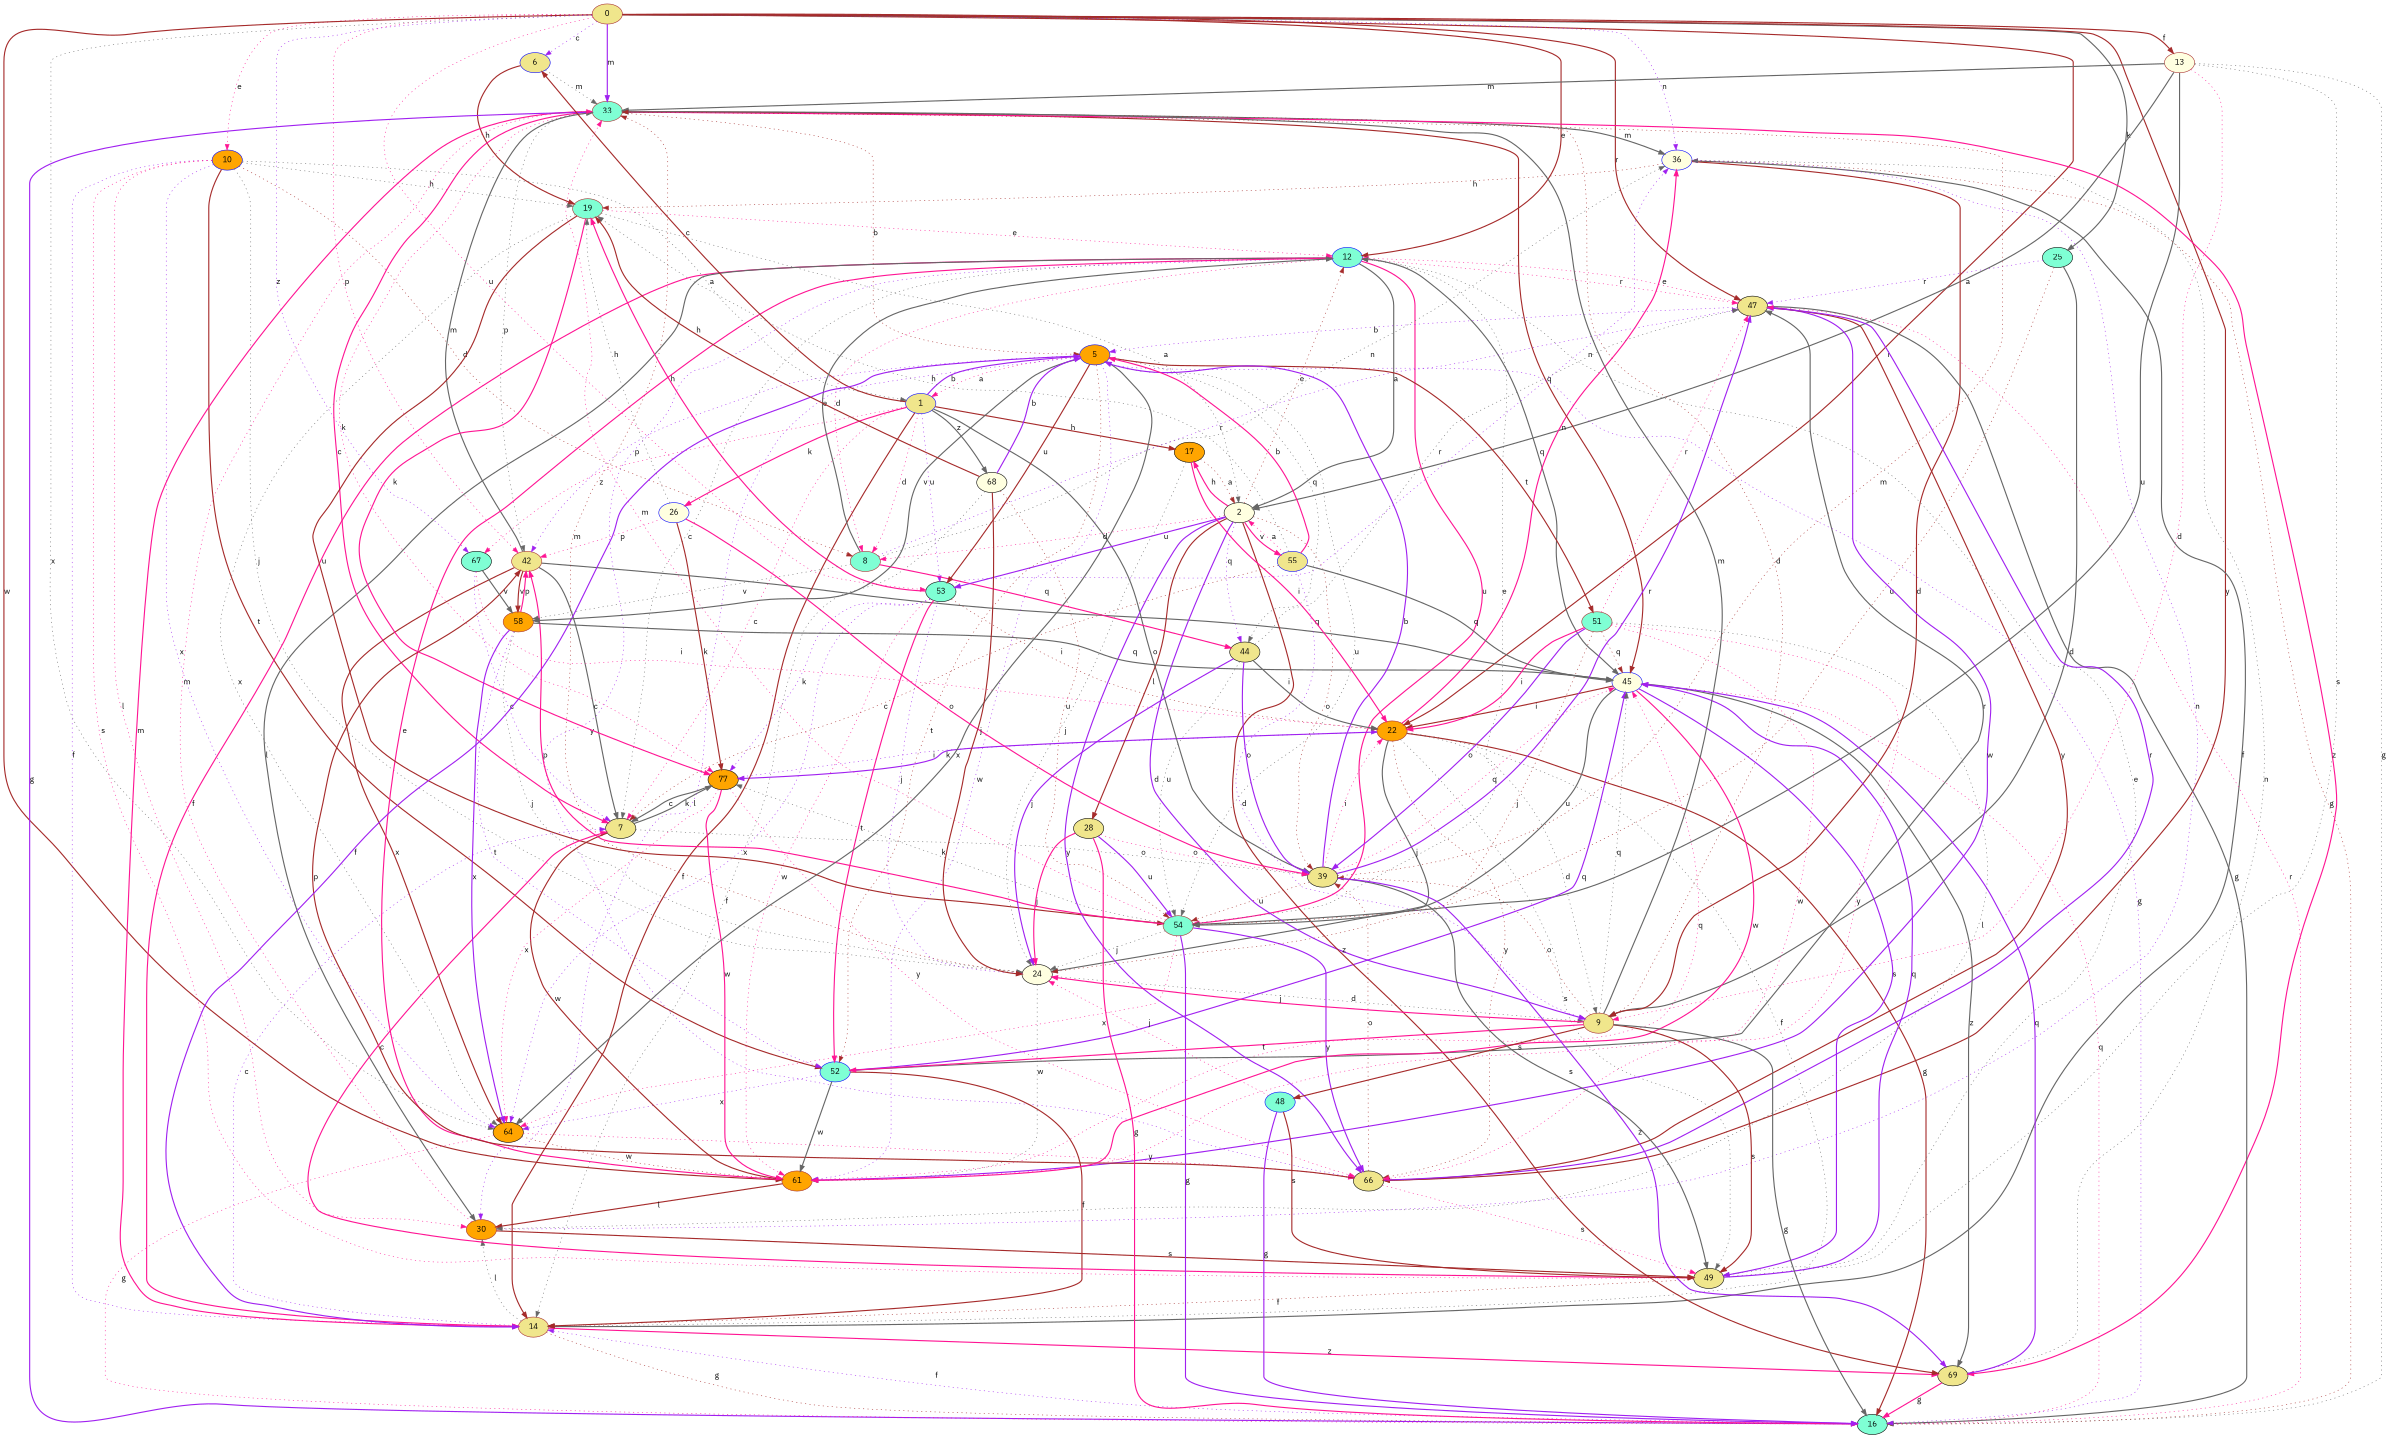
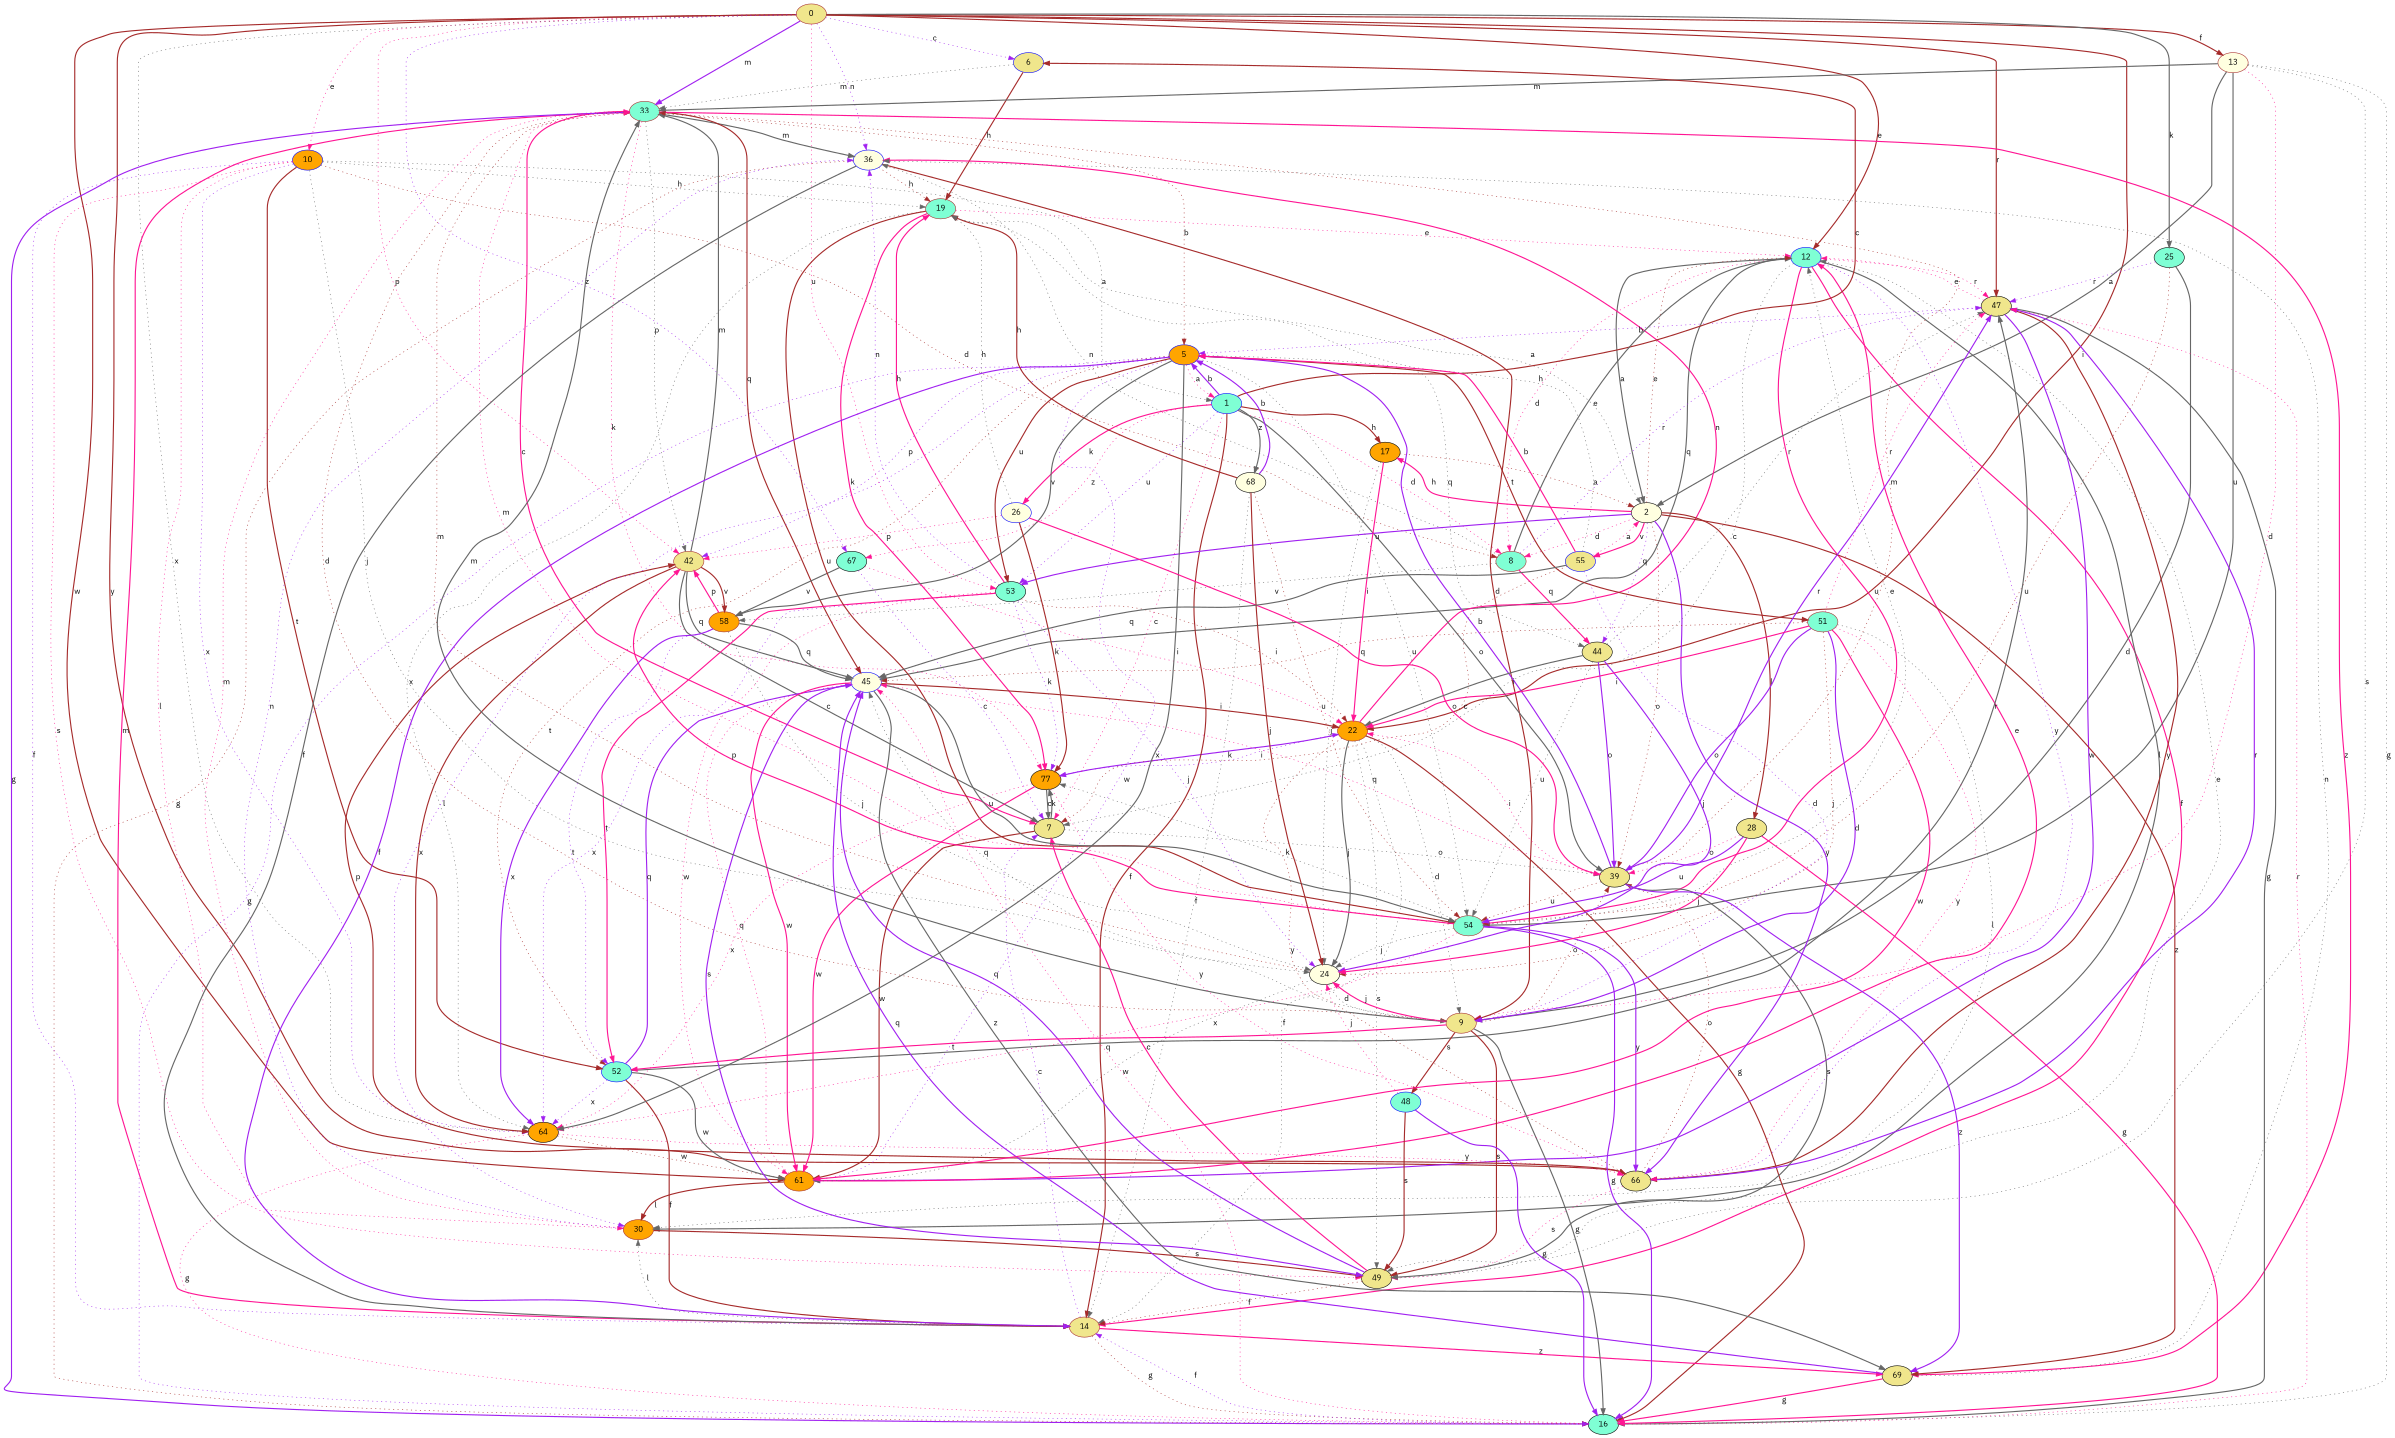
(921, 404) -> (1227, 404)
(1223, 872) -> (1785, 914)
(1538, 1053) -> (1541, 1078)
